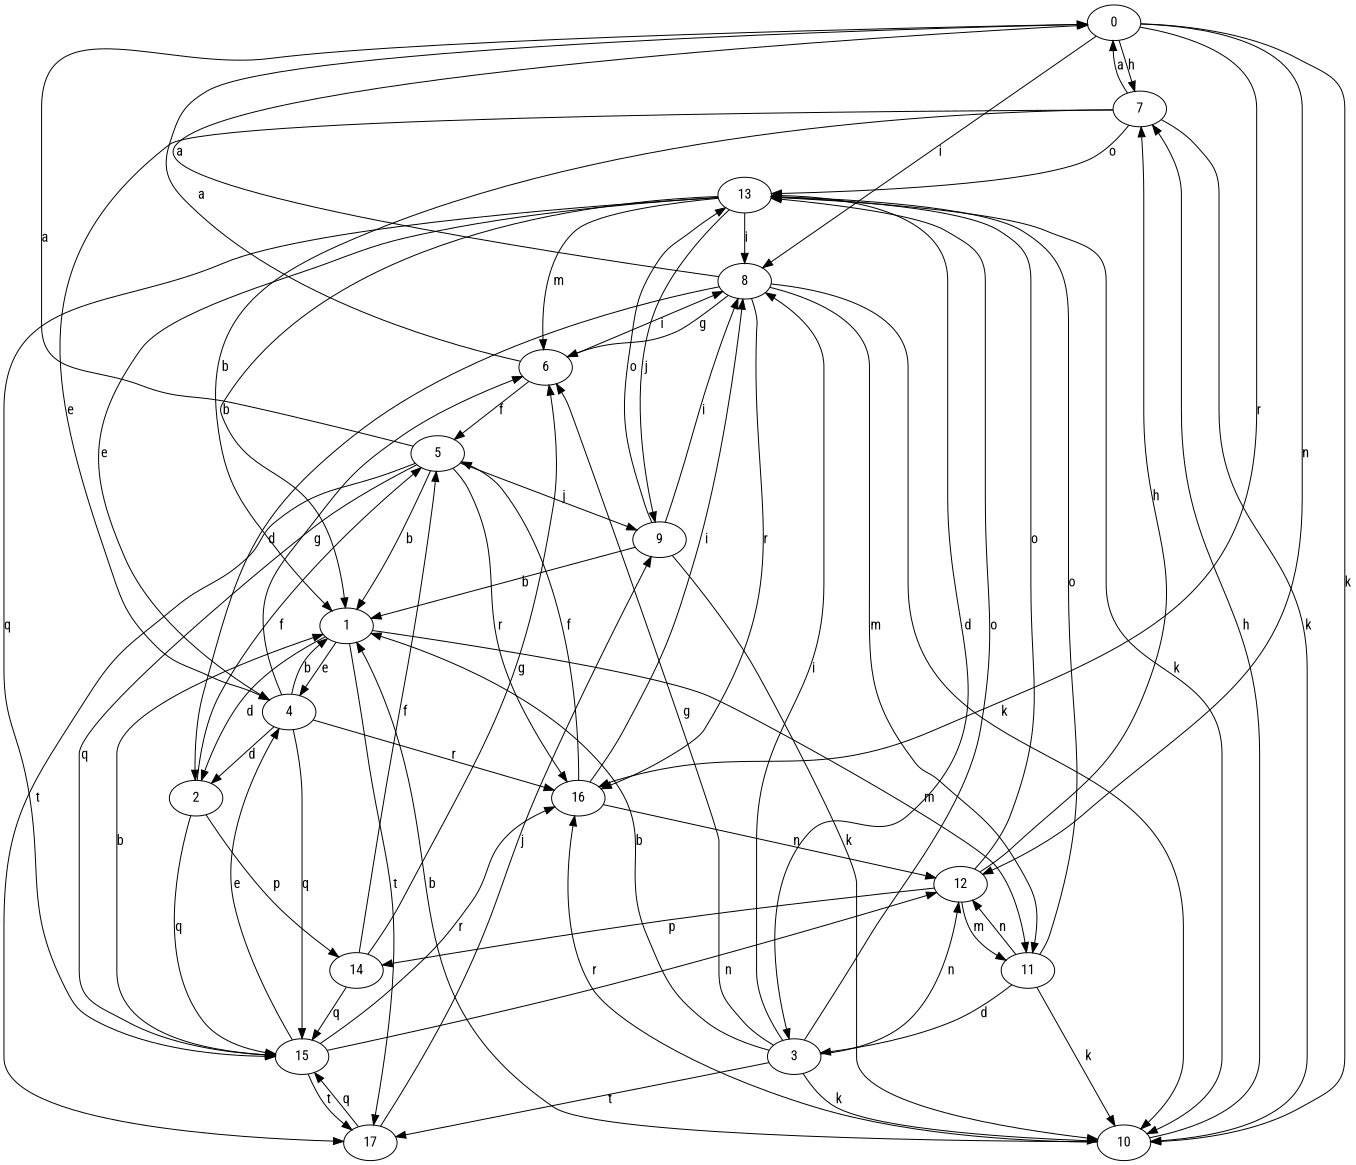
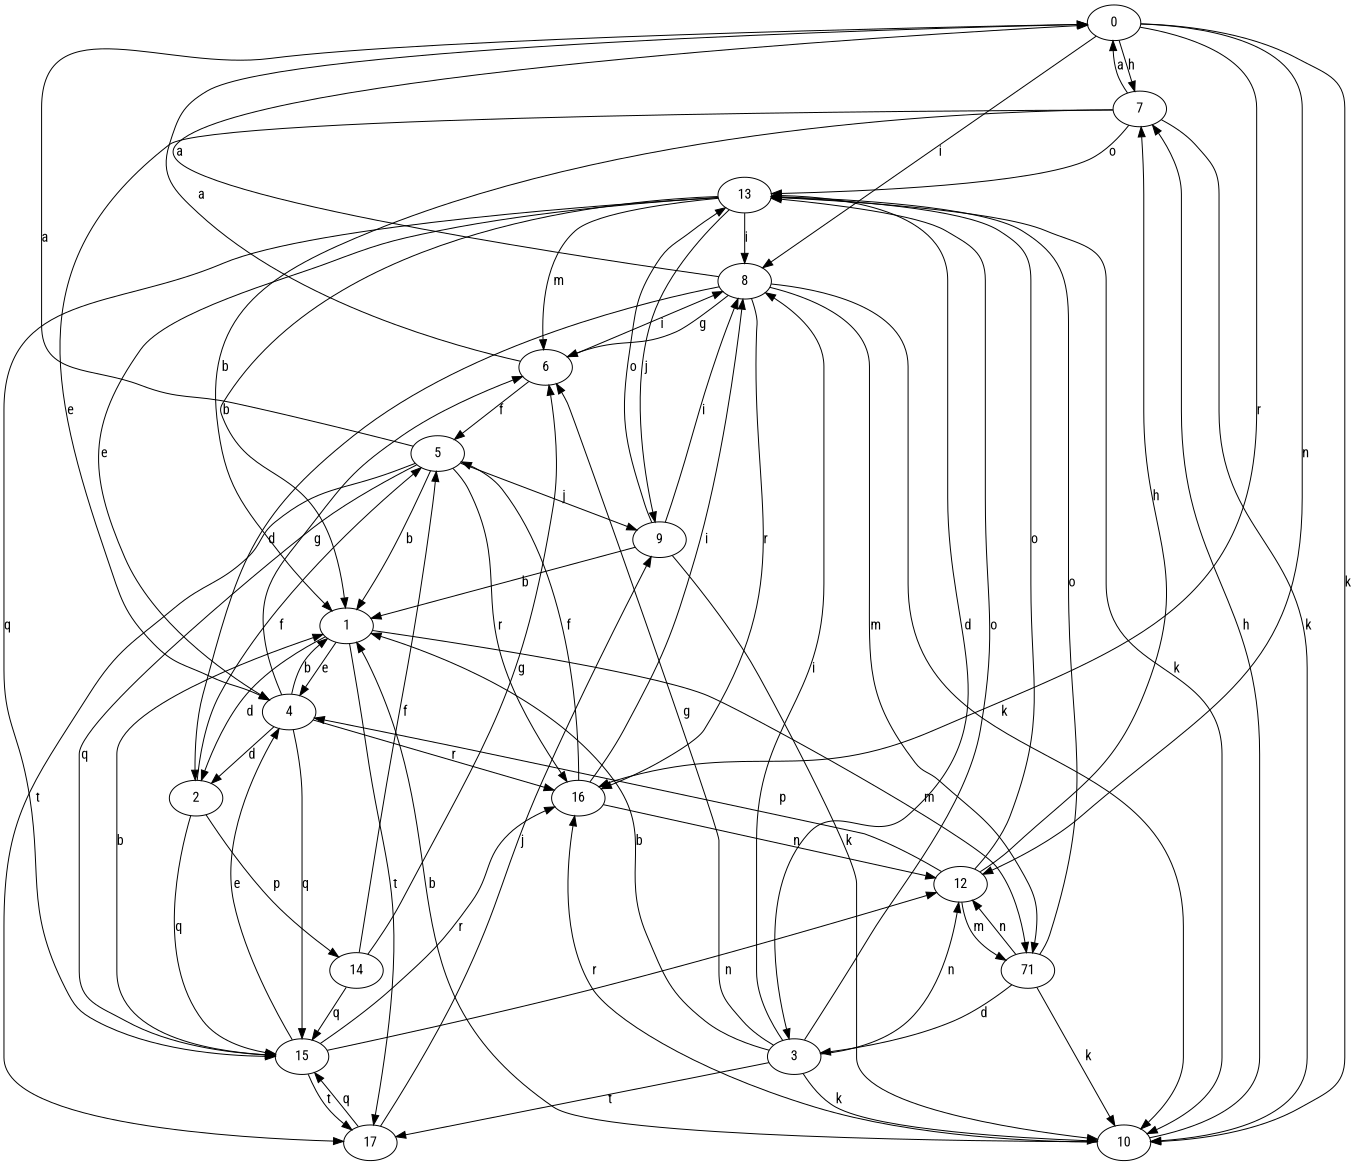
(663, 921) -> (637, 785)
(1028, 970) -> (1028, 970)
